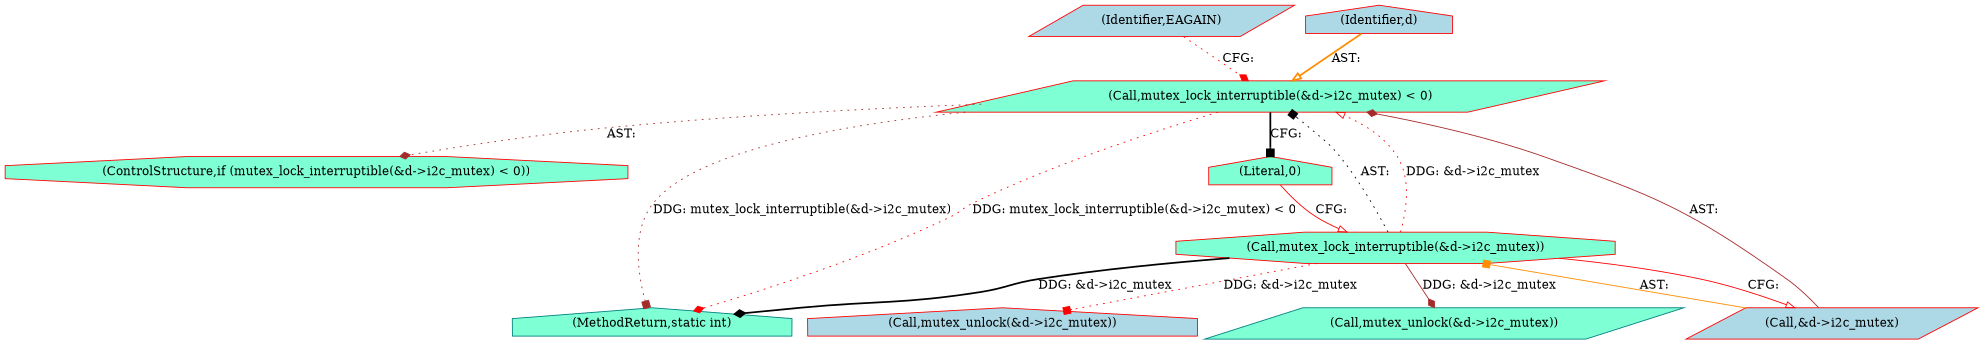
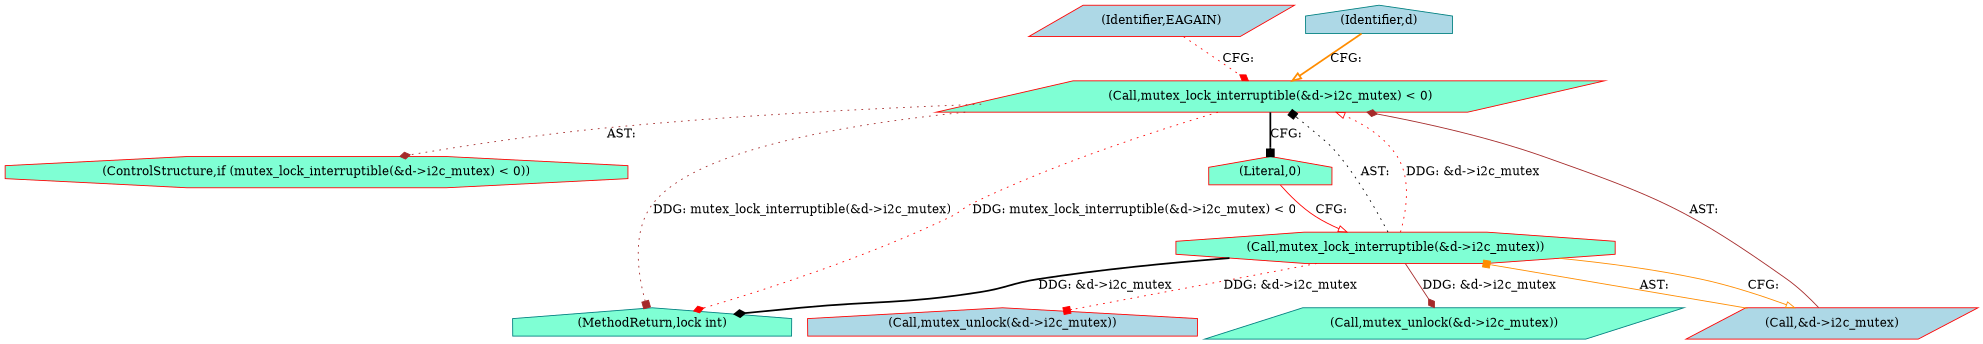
(1379, 21) -> (1379, 21)
(1348, 59) -> (1348, 59)
(1674, 274) -> (1674, 274)
(652, 323) -> (652, 323)
